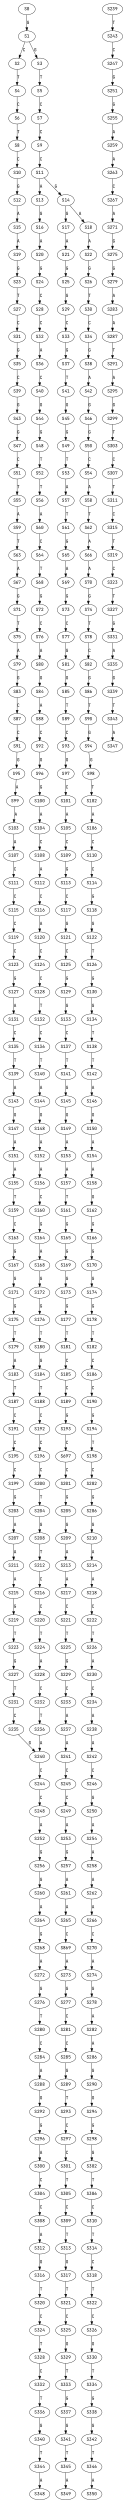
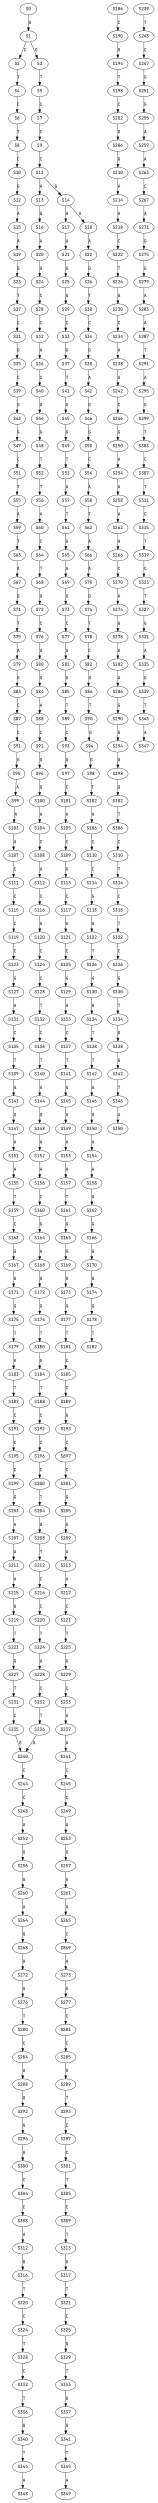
(92, 1359) -> none
